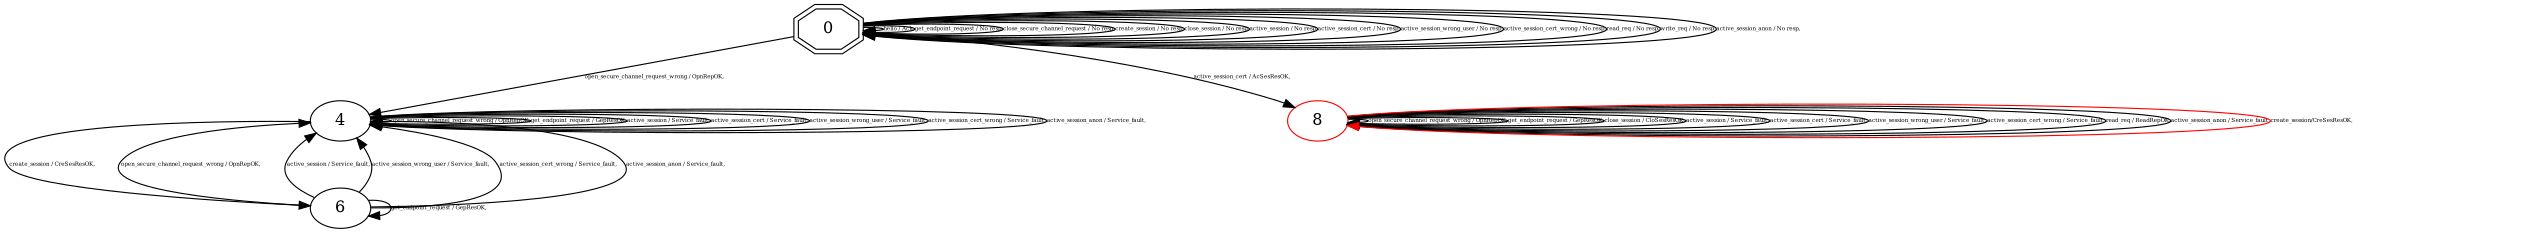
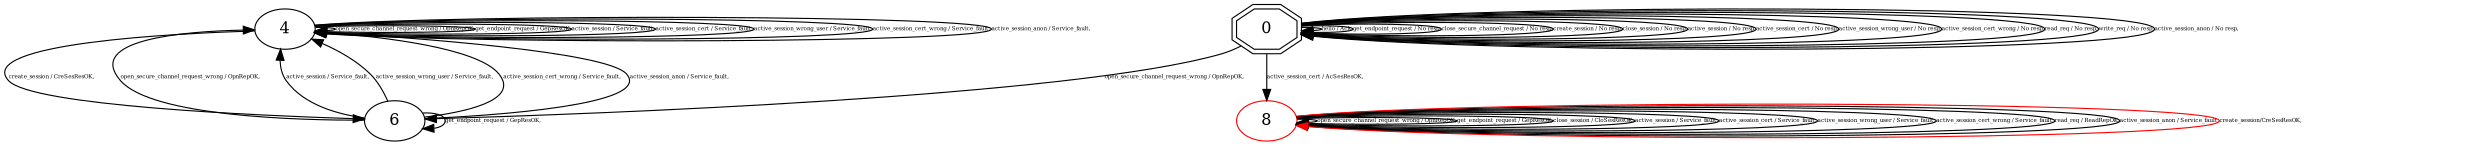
(587, 75) -> (841, 100)
